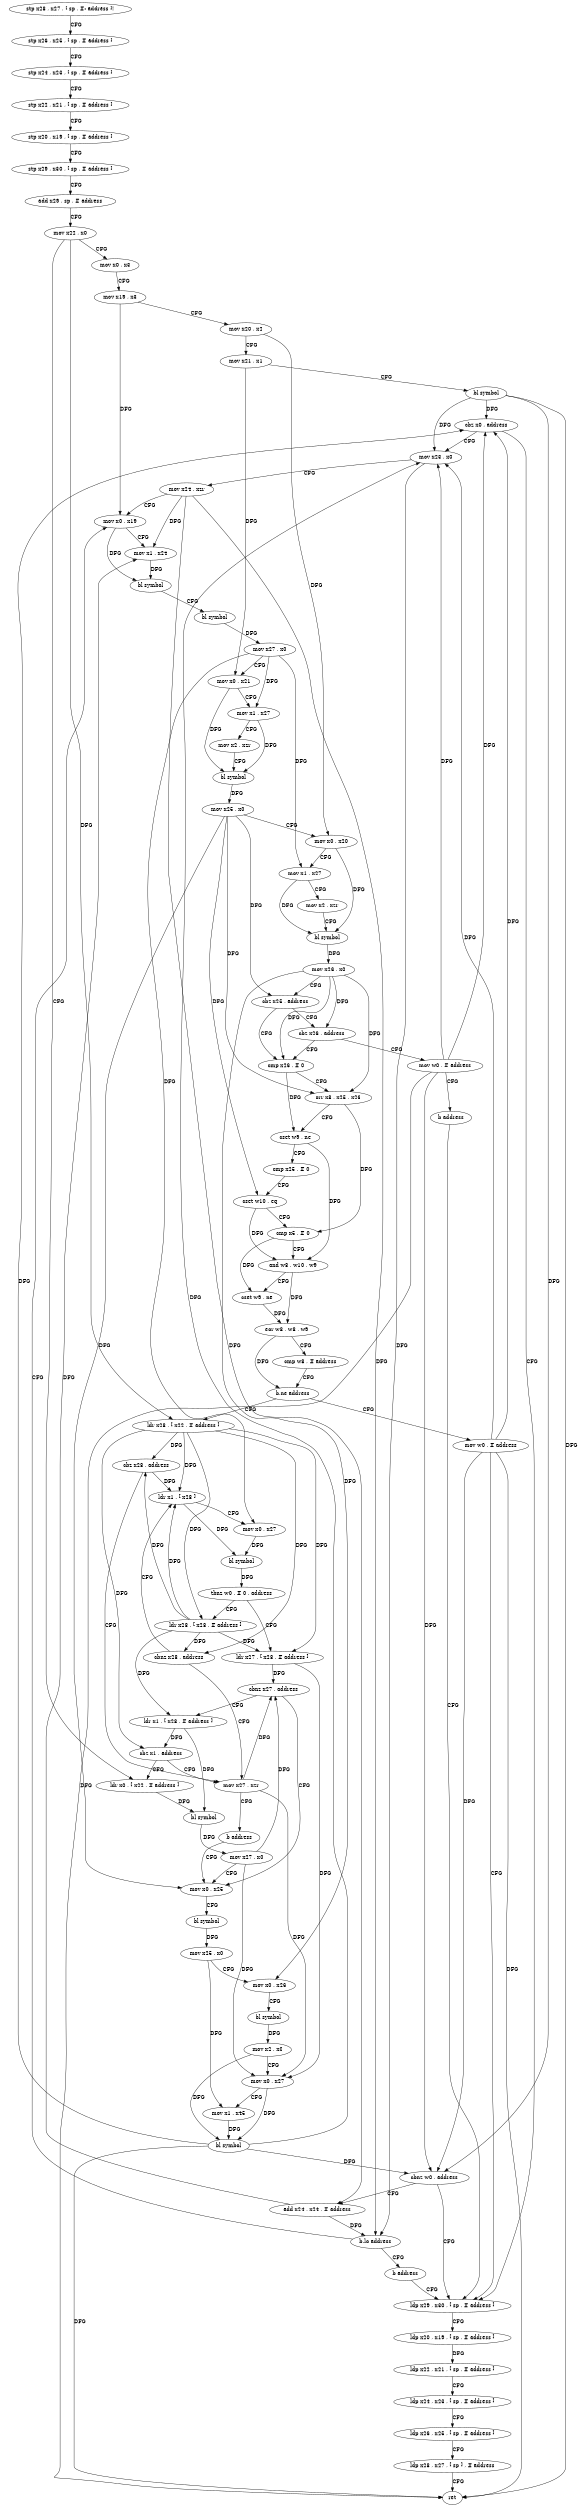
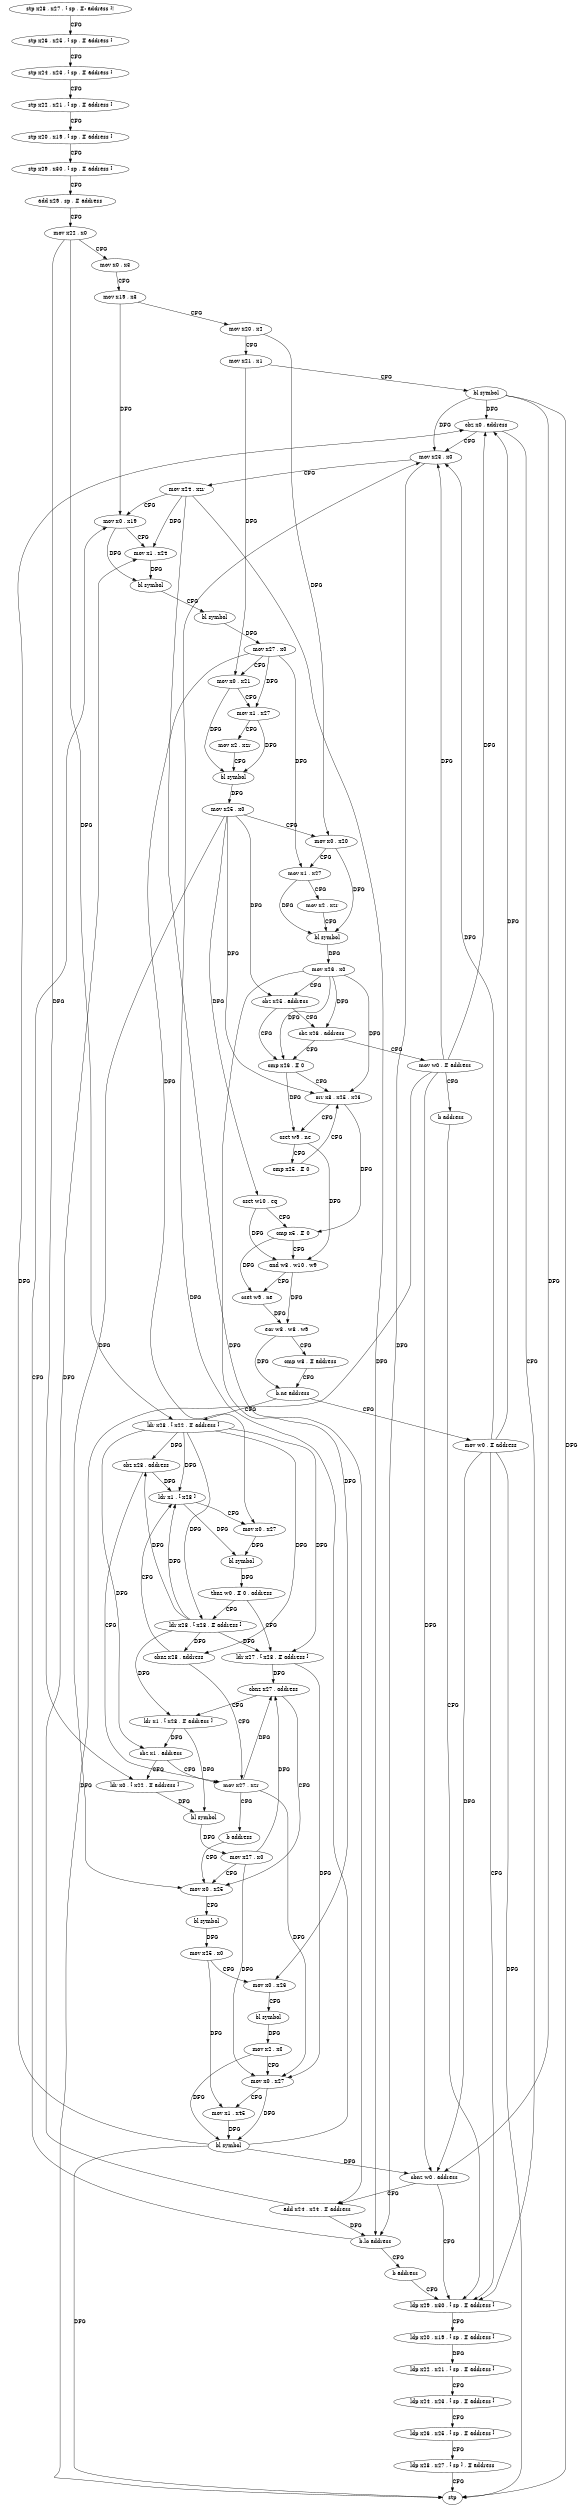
(59, 1002) -> (59, 1002)
(277, 1184) -> (326, 1140)
(452, 2498) -> (452, 2498)
